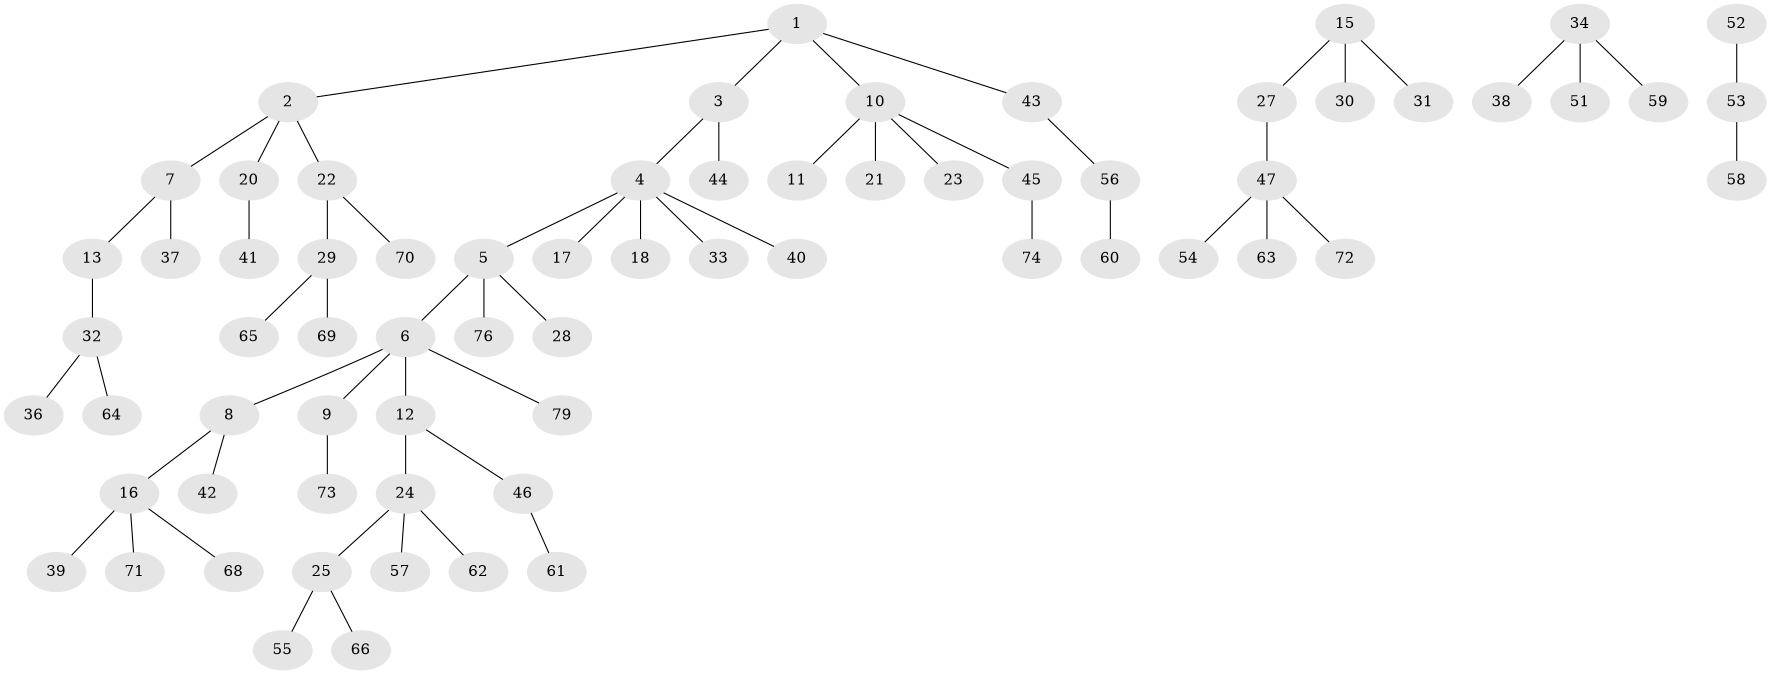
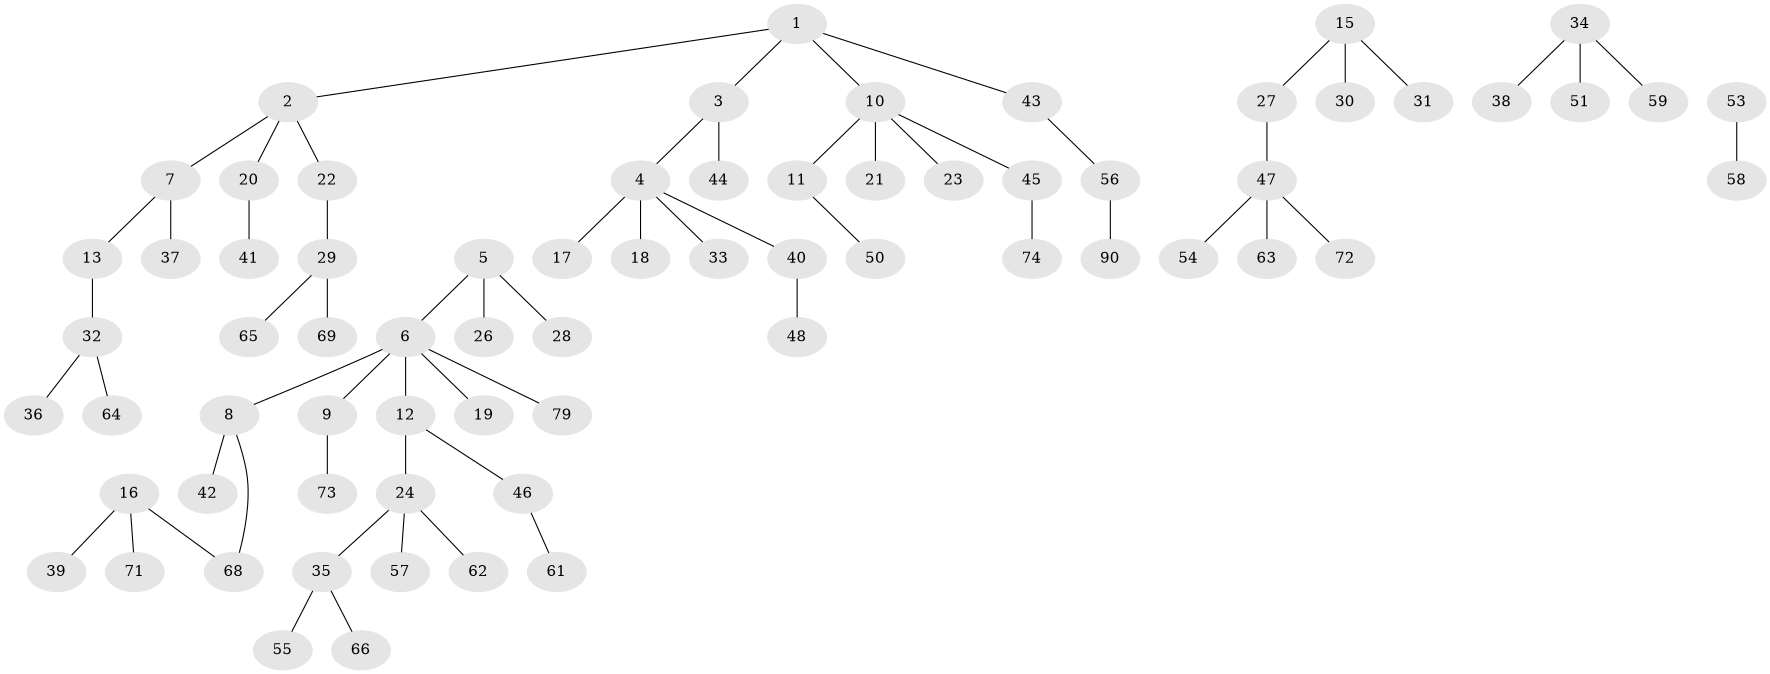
(1737, 24) -> none
(562, 220) -> none
(406, 259) -> none
none -> (875, 259)
(1110, 259) -> (1110, 259)
(484, 337) -> (484, 337)
none -> (797, 337)
none -> (484, 415)
(179, 455) -> (248, 493)
(322, 572) -> (322, 572)
